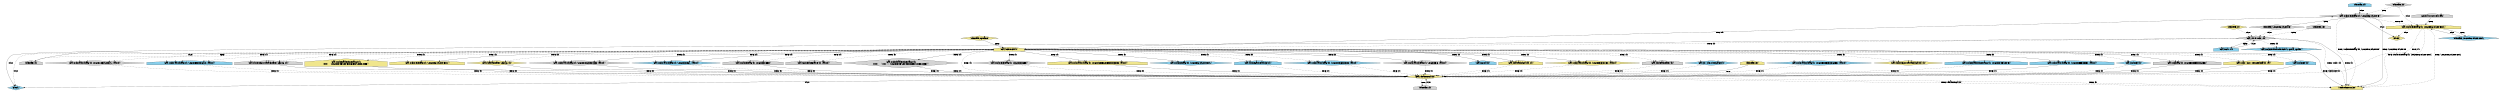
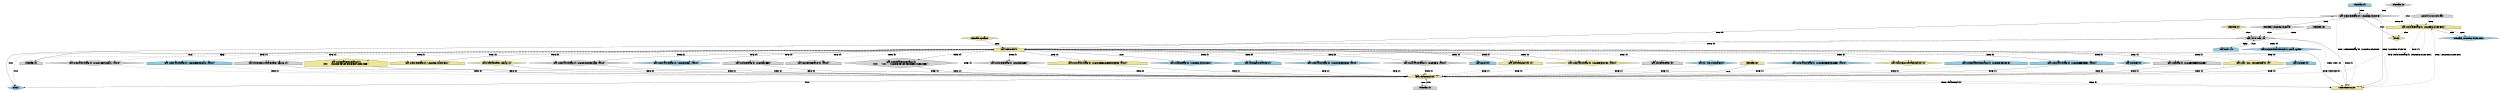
(1122, 55) -> (1122, 55)
